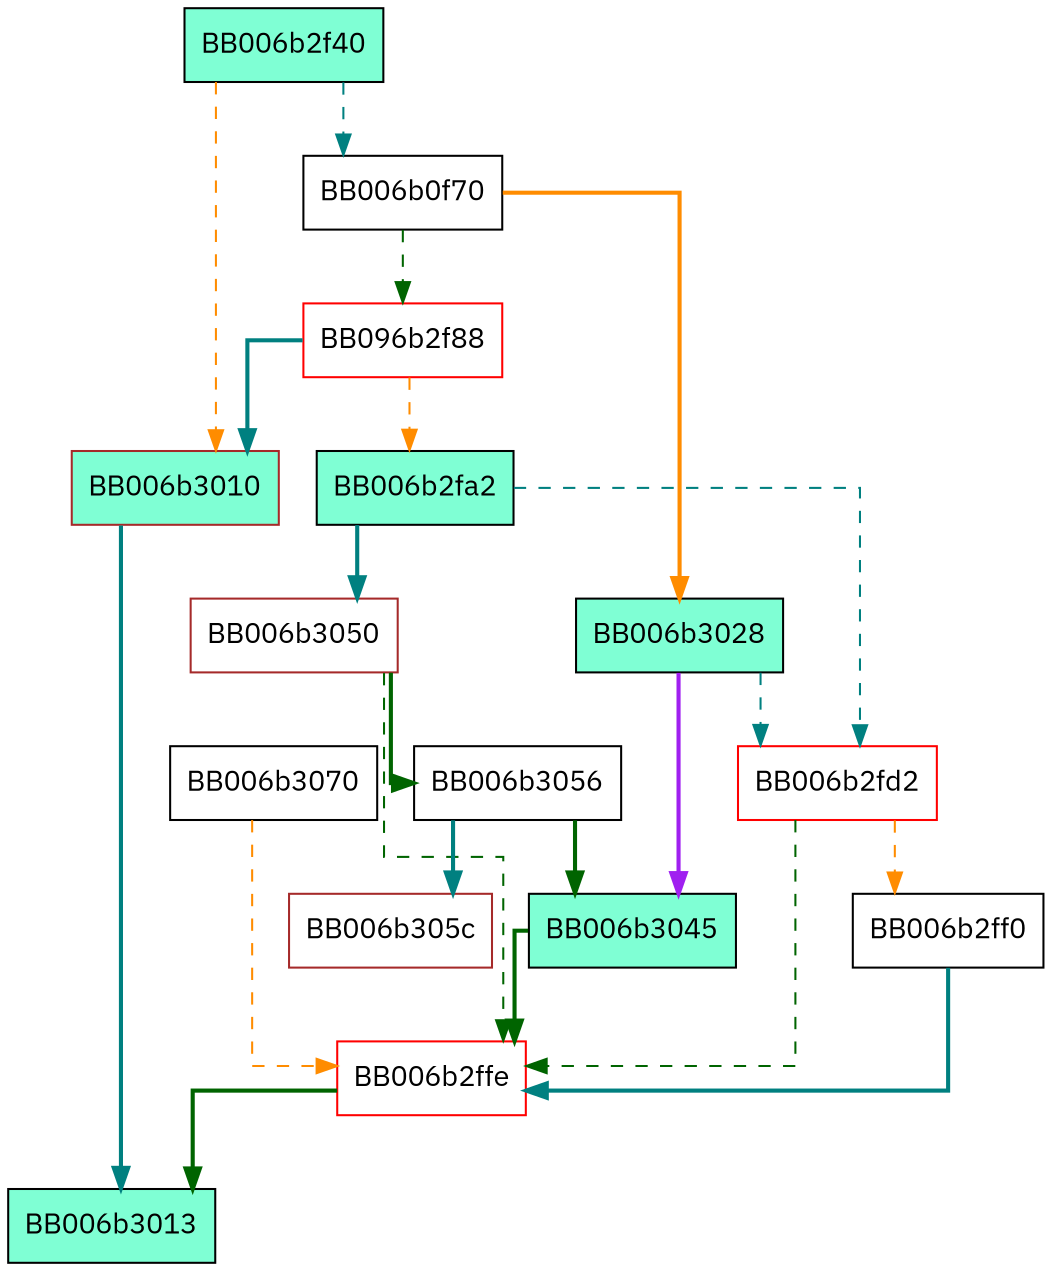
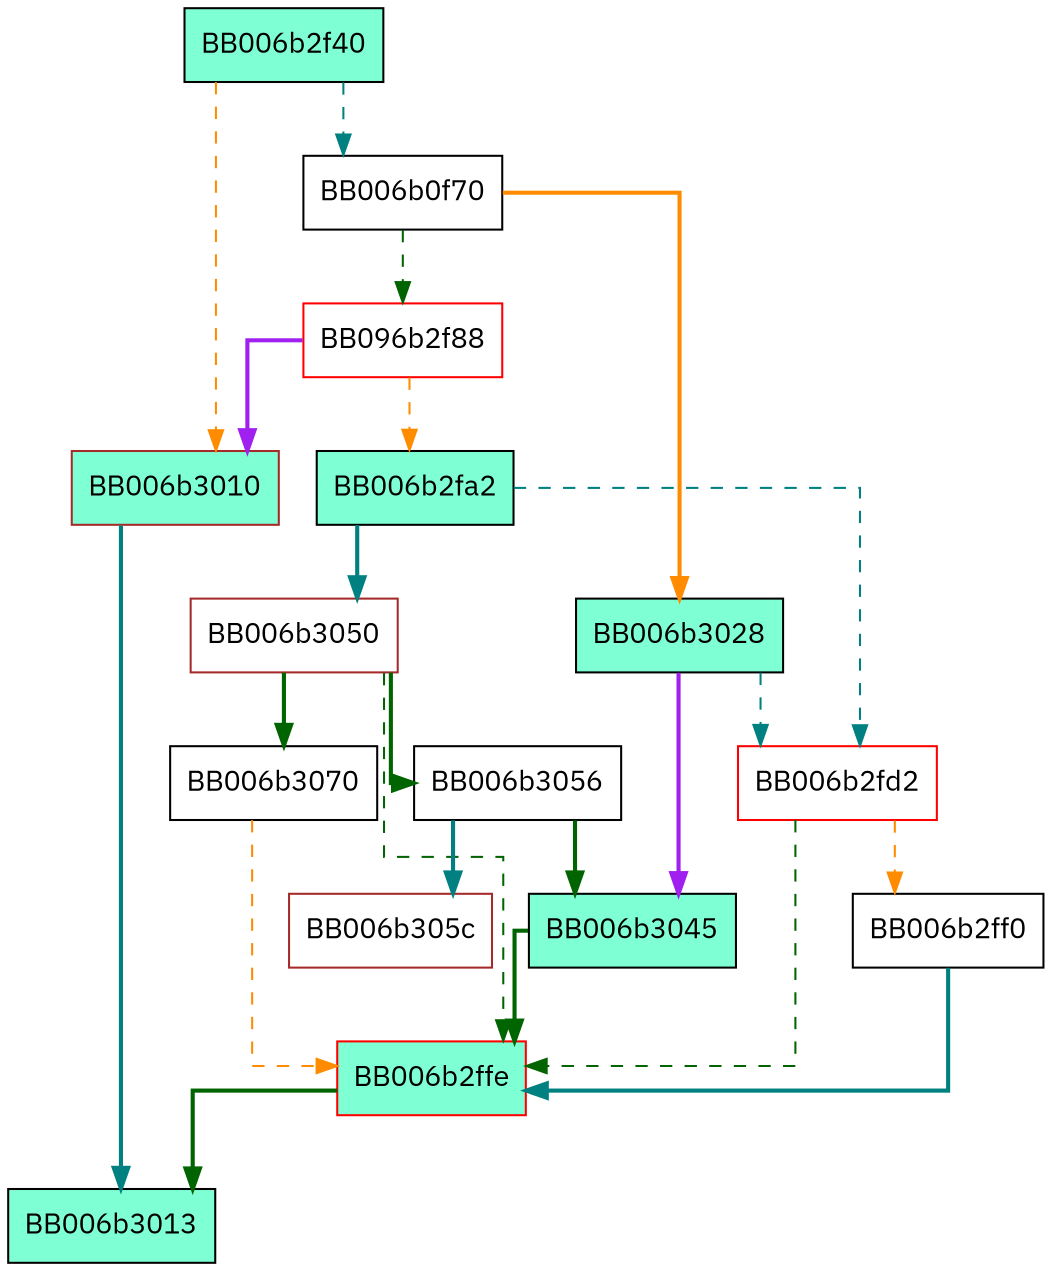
(247, 358) -> (247, 358)
none -> (284, 699)
(432, 1078) -> (432, 1078)
